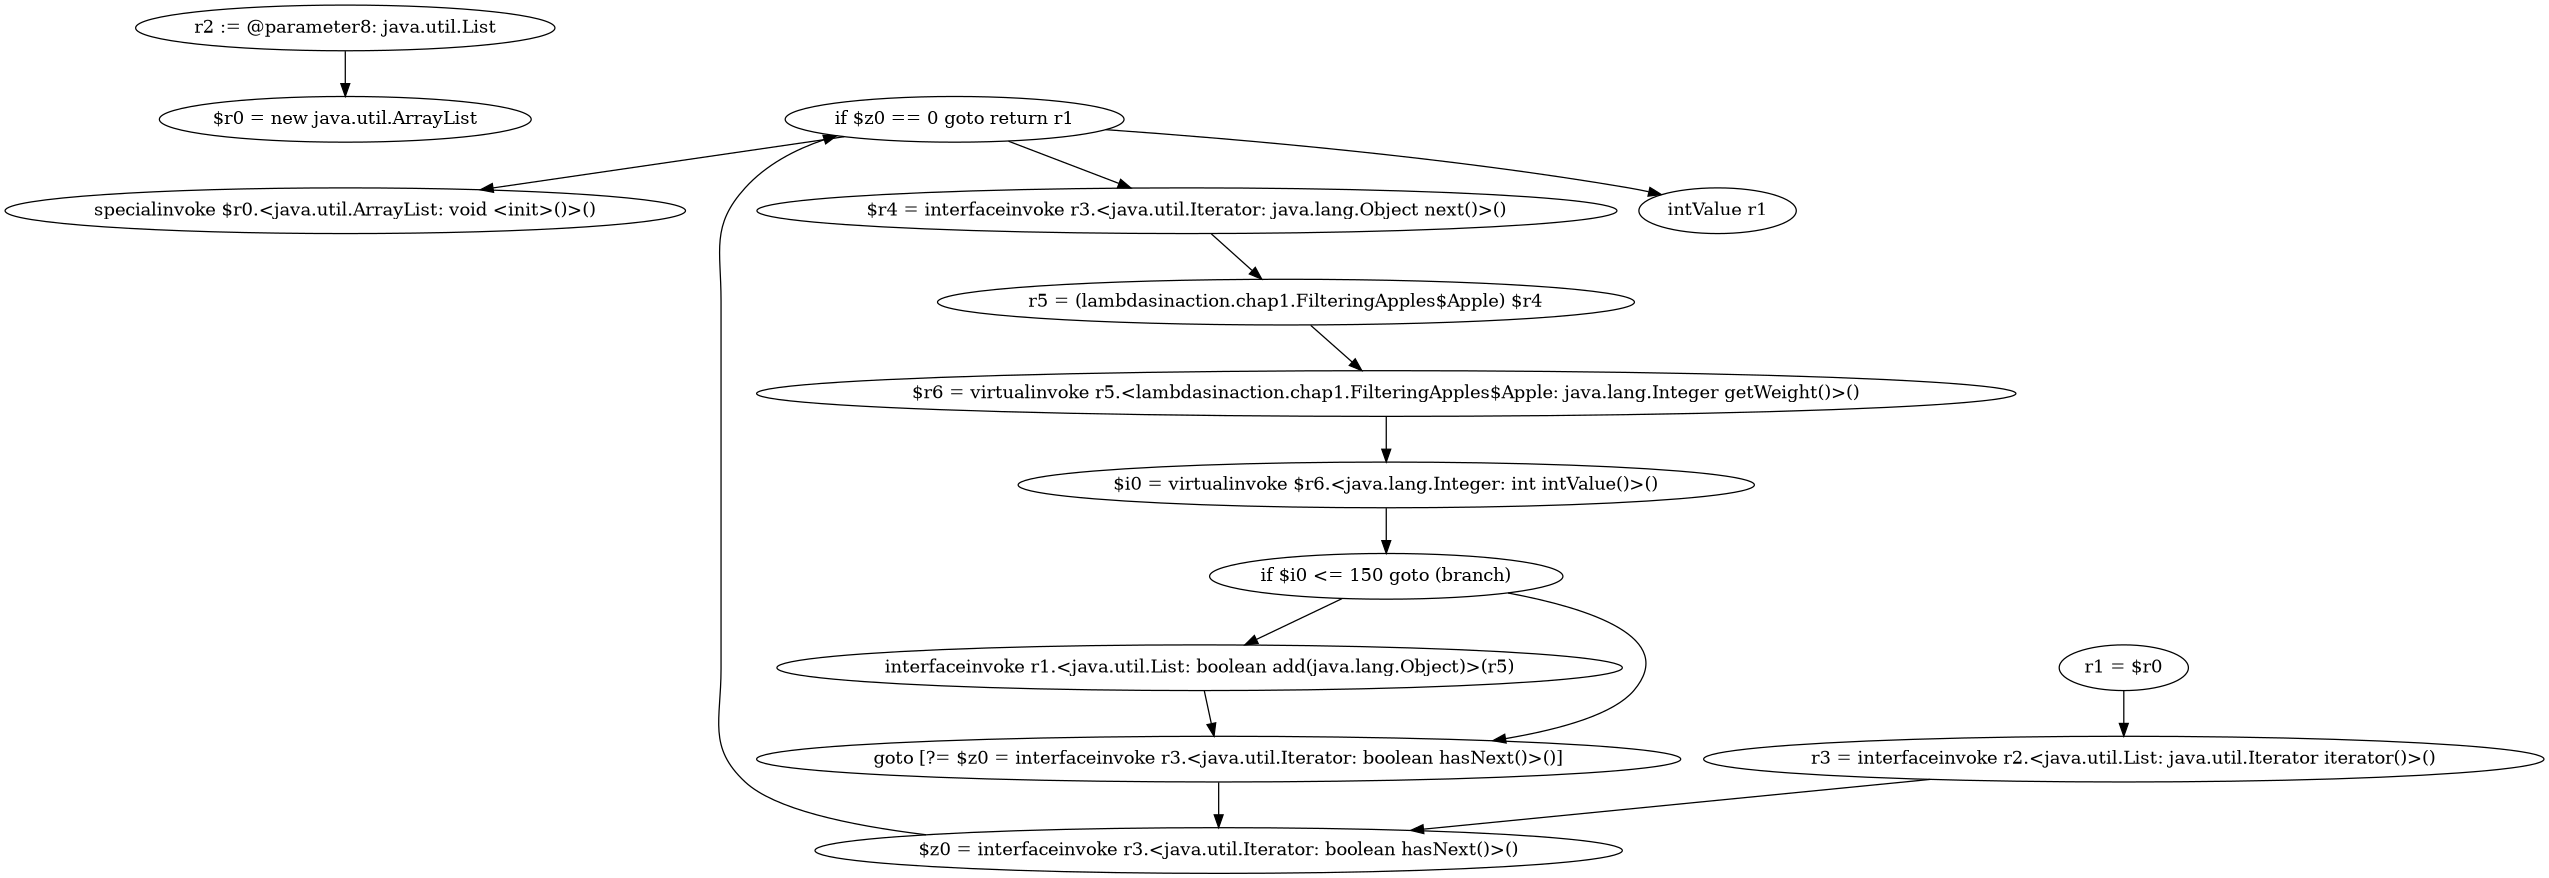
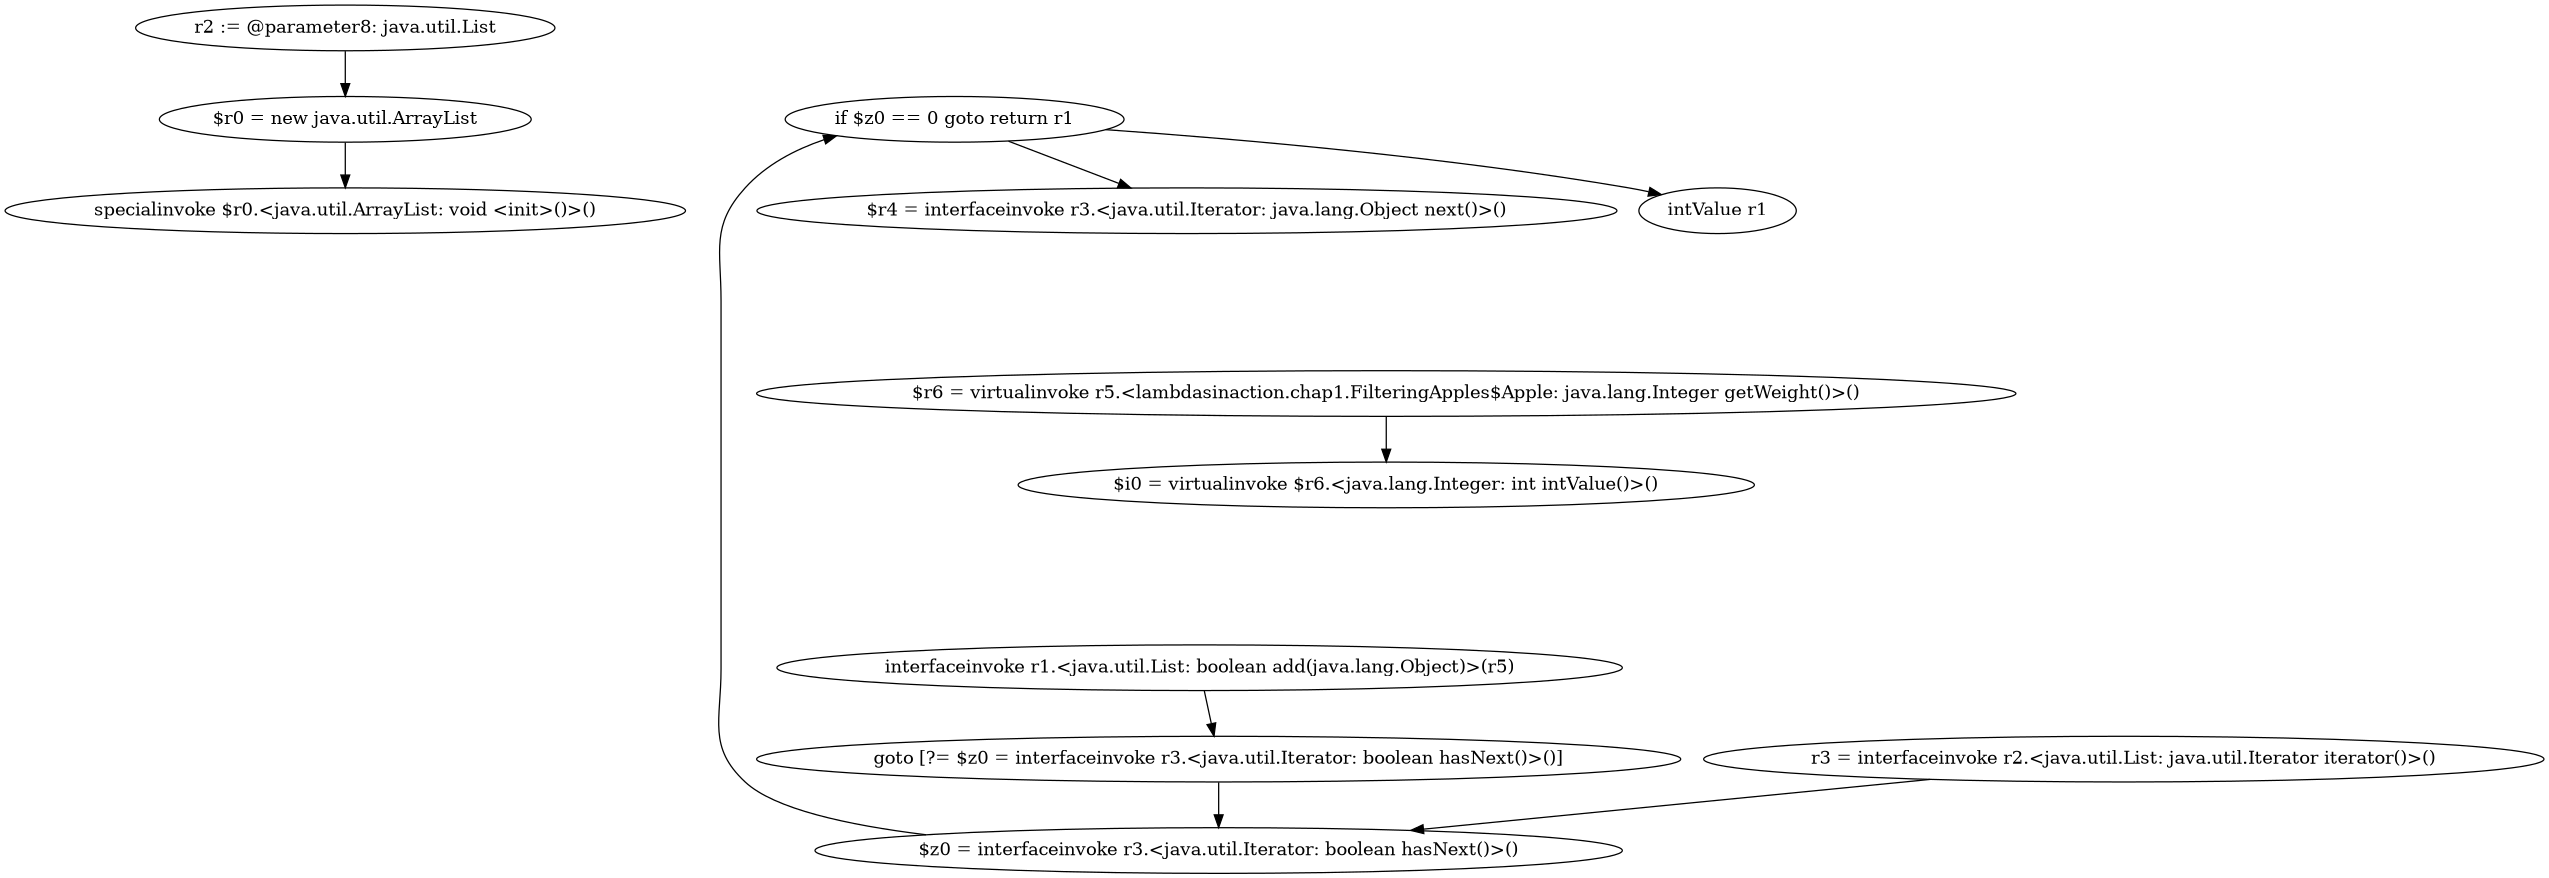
(669, 162) -> (345, 159)
(1286, 302) -> none
(1386, 576) -> none
(2124, 668) -> none
